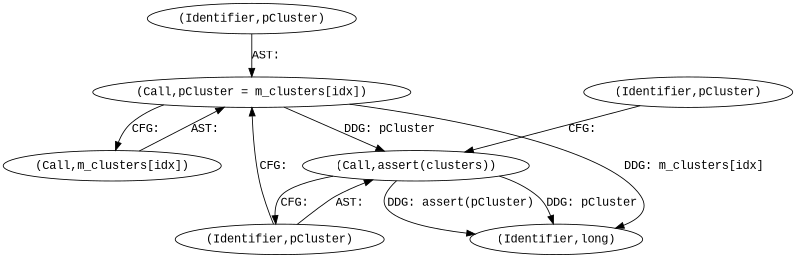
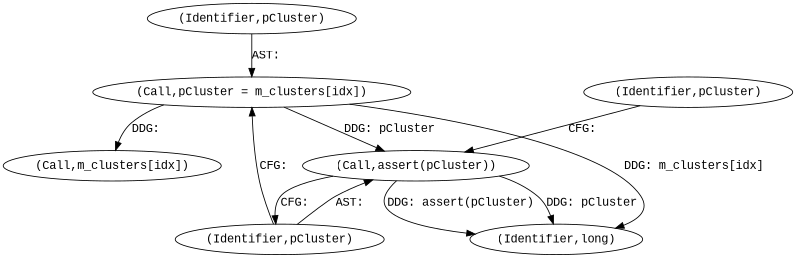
(149, 129) -> (149, 129)
(178, 131) -> none
(416, 166) -> (416, 166)
